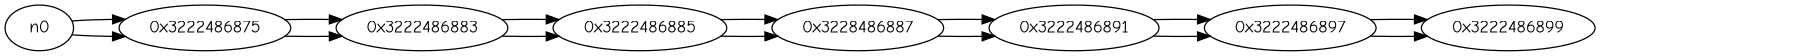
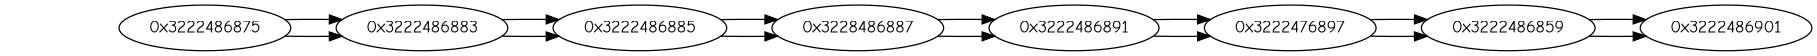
(39, 28) -> none
(1290, 28) -> (1290, 28)
(1508, 28) -> (1508, 28)
none -> (1726, 28)
